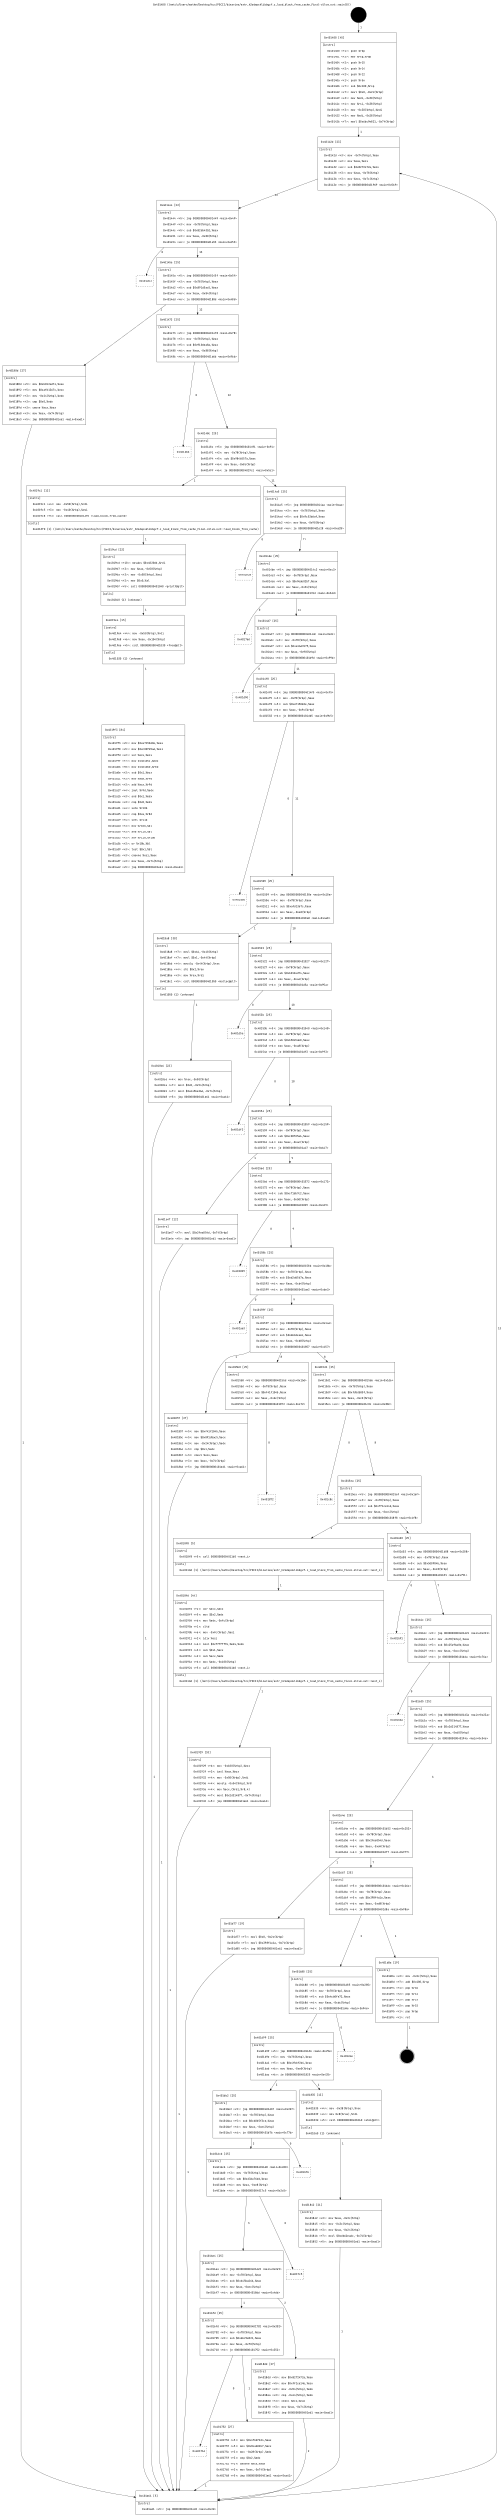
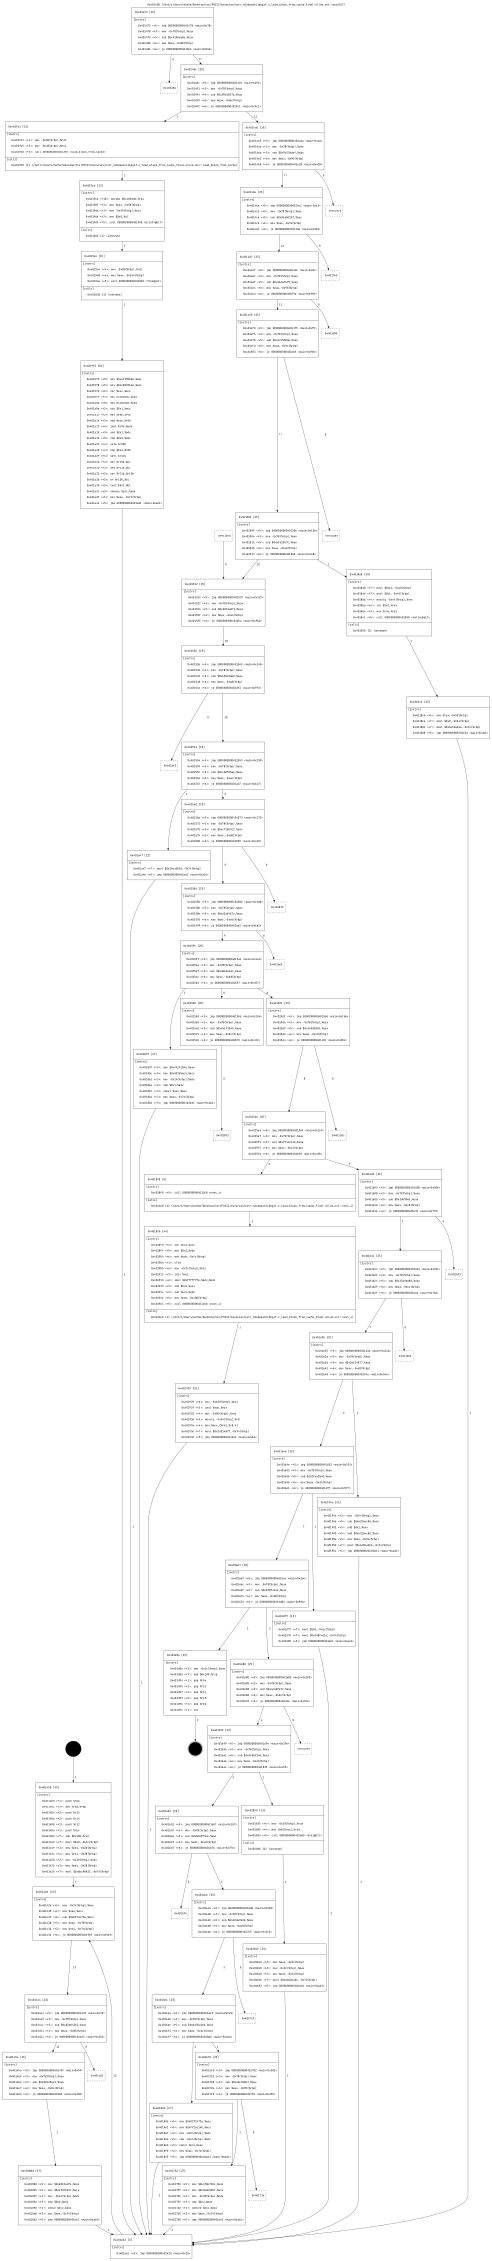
(198, 309) -> none
(249, 1007) -> (223, 559)
none -> (359, 1527)
